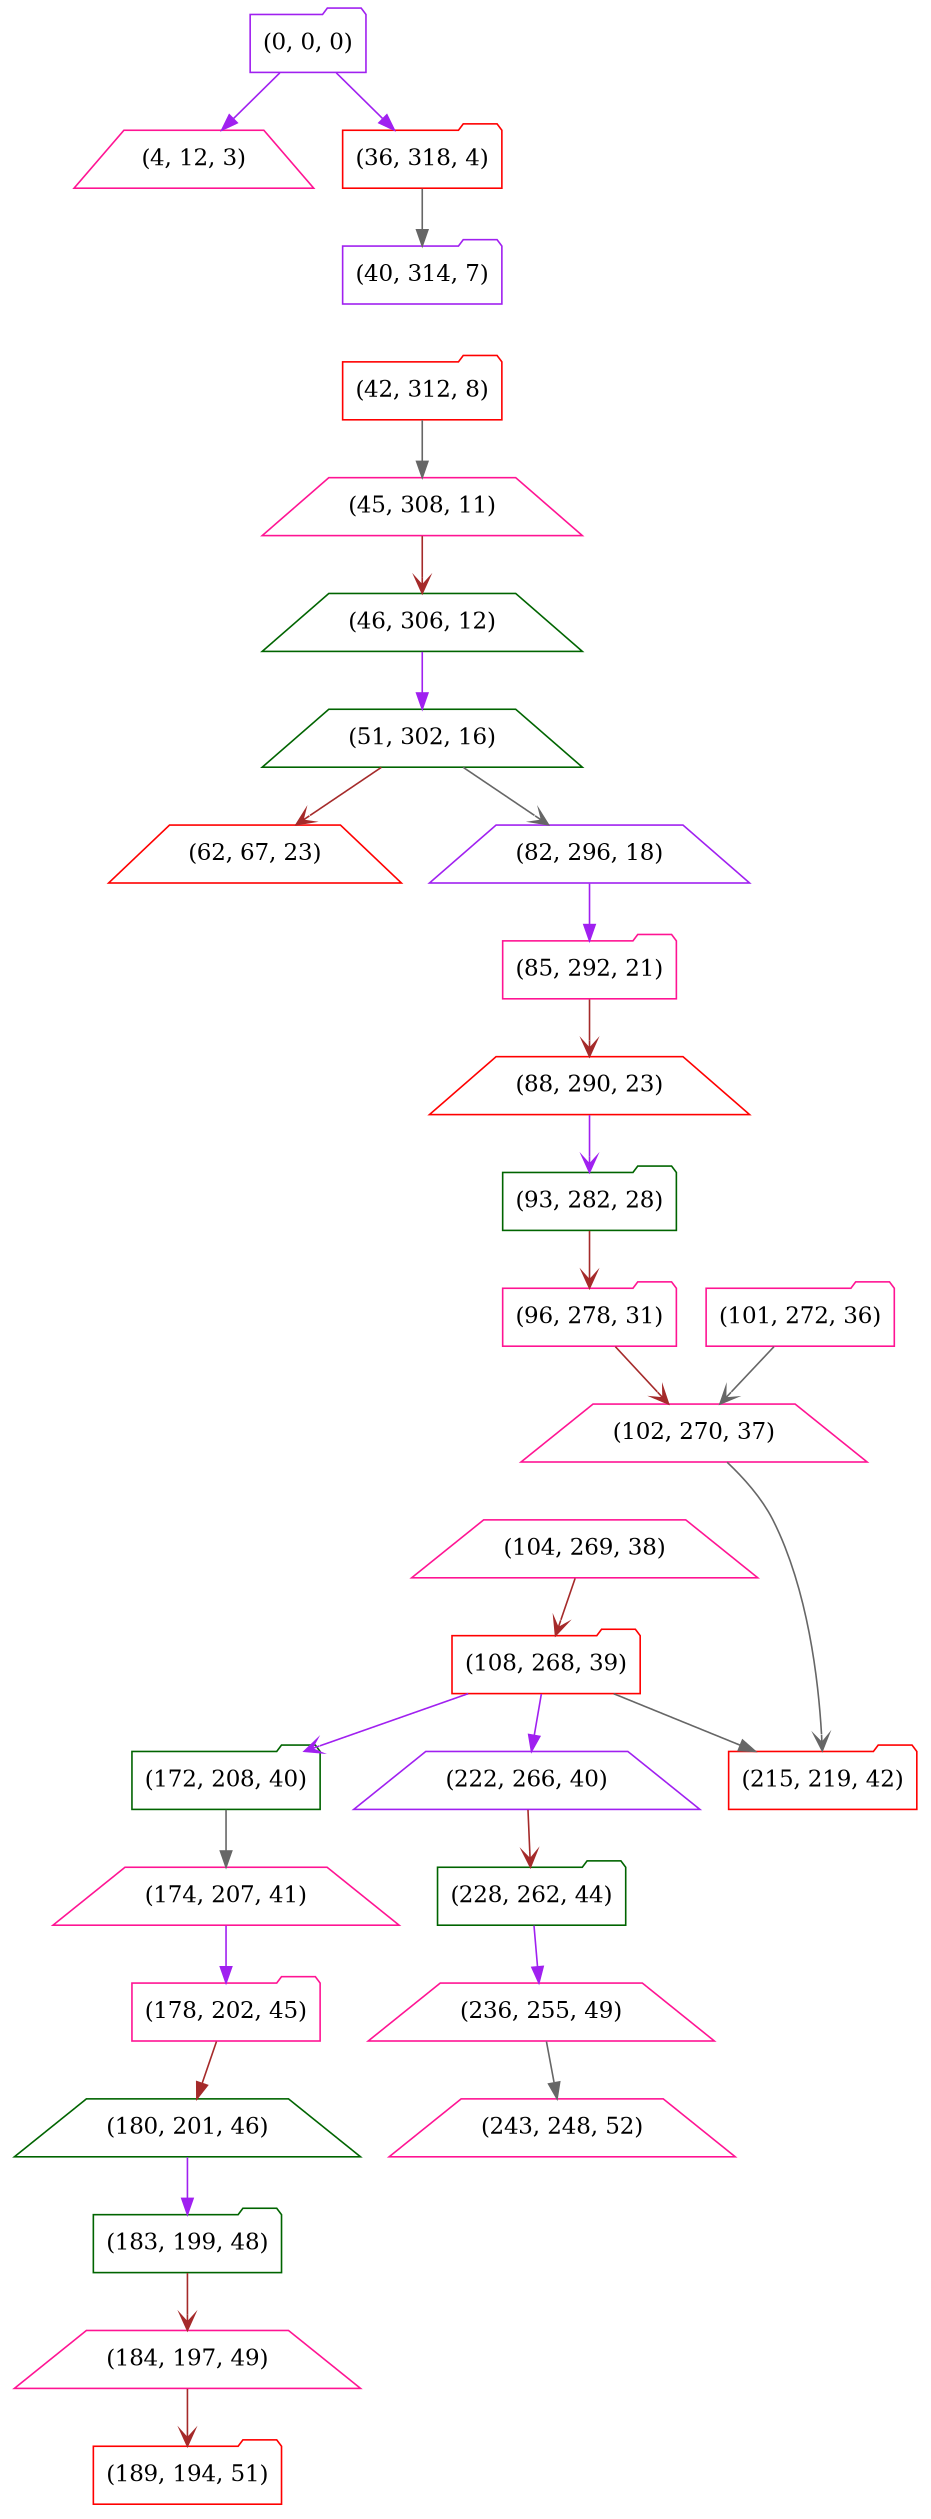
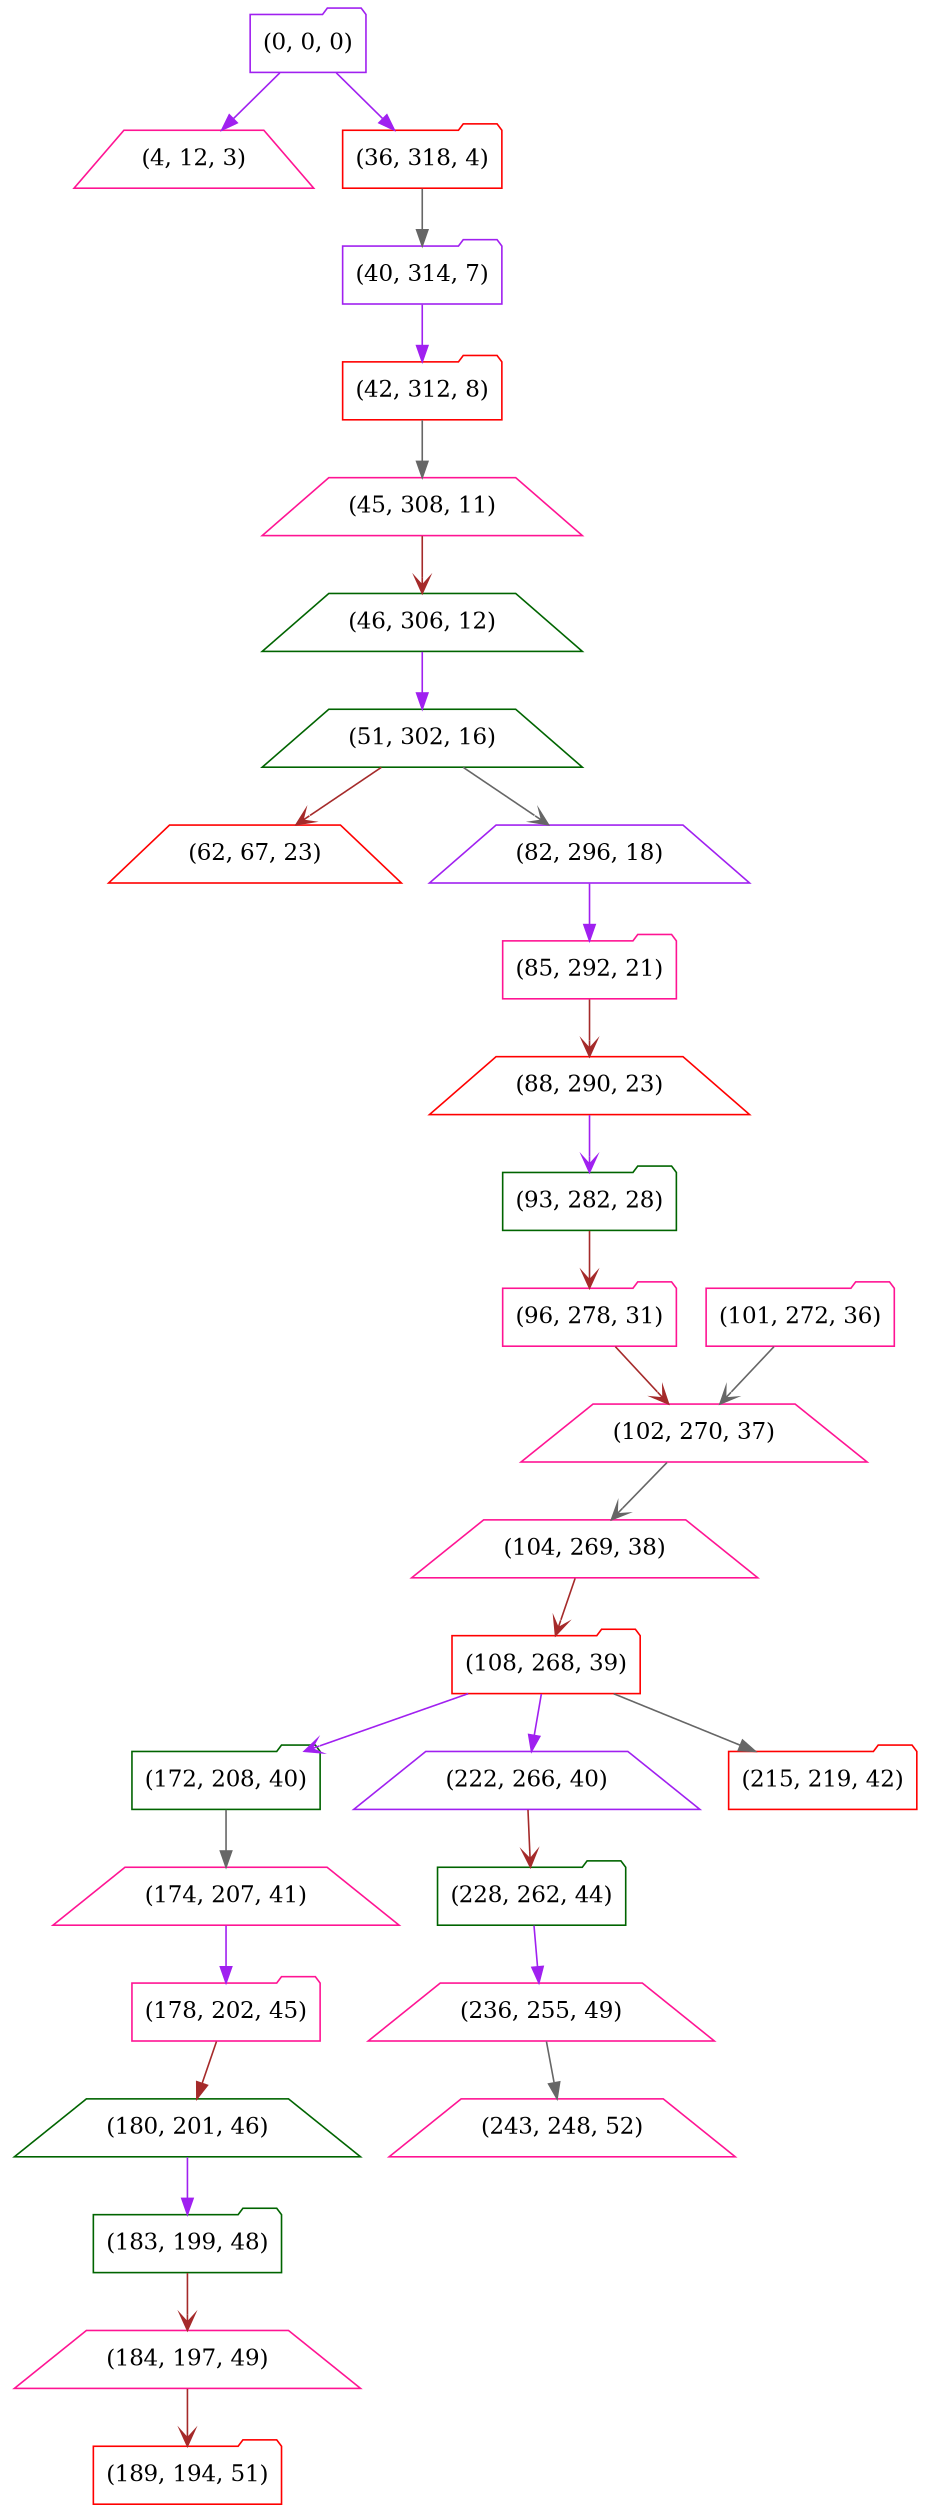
none -> (422, 325)
(799, 1589) -> (645, 1485)
